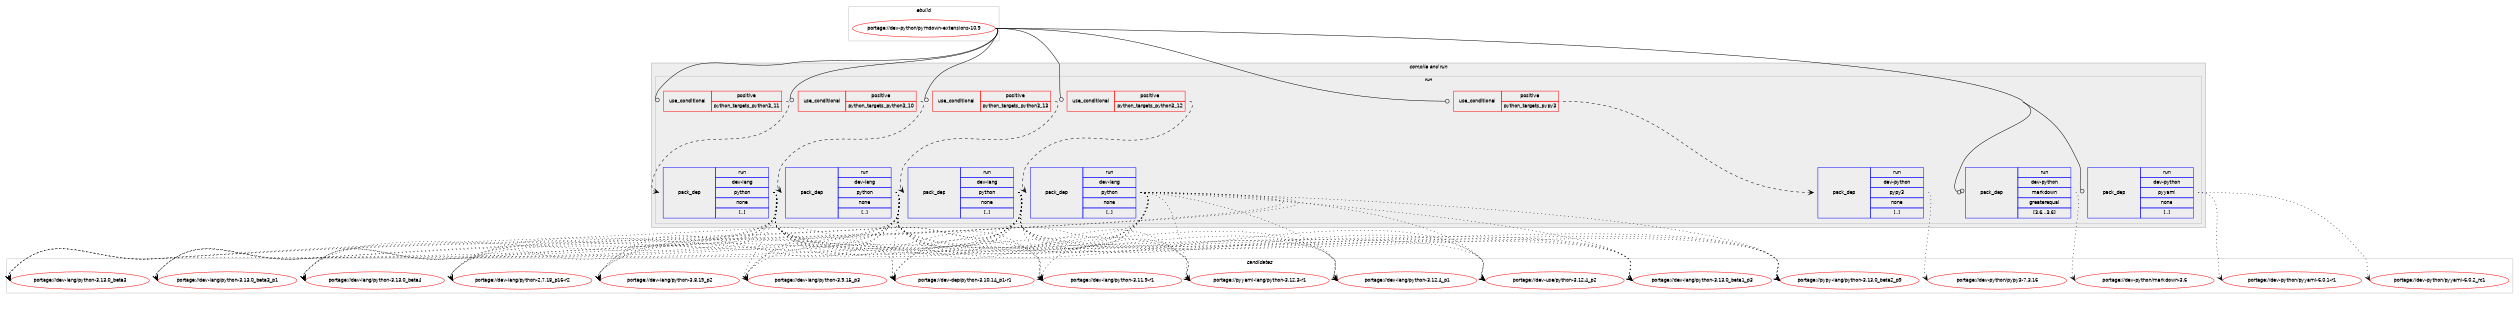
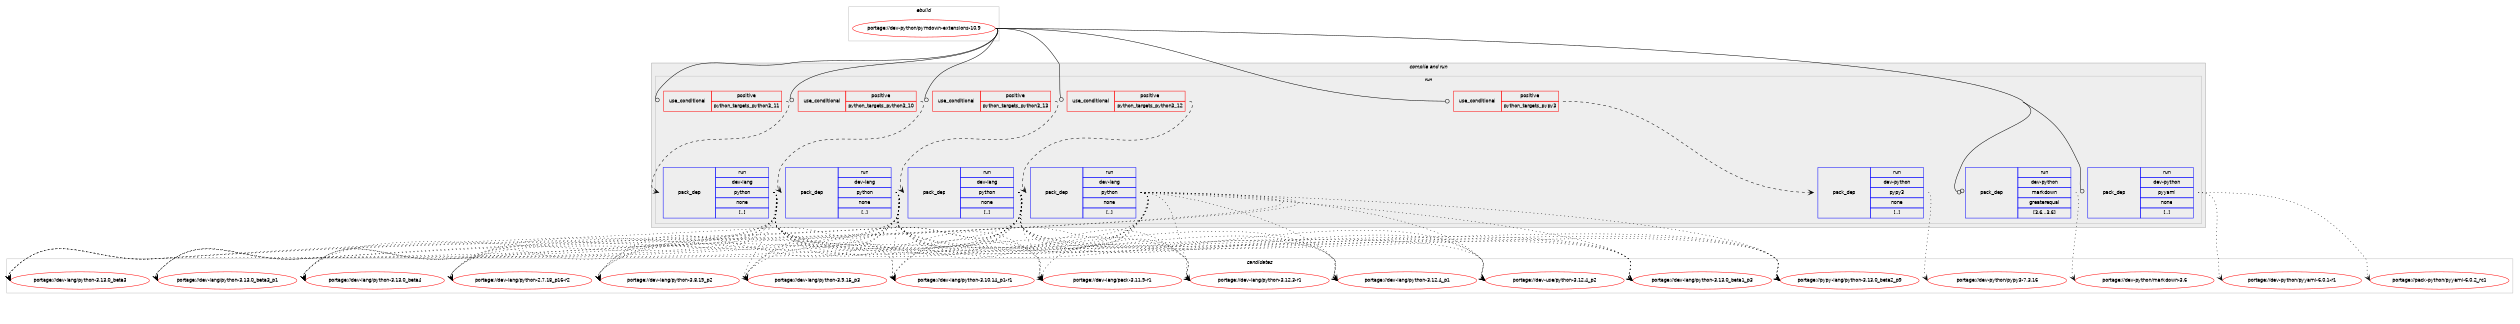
(965, 280) -> (965, 280)
(1112, 280) -> (1112, 280)
(1260, 280) -> (1260, 280)
(2440, 280) -> (2440, 280)
